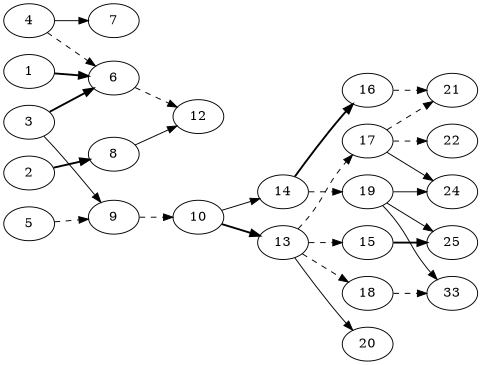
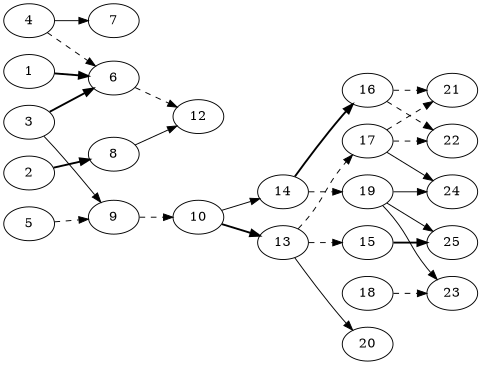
none -> (404, 112)
(321, 265) -> none
(452, 293) -> (452, 293)
